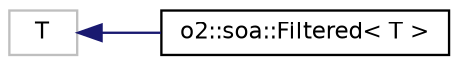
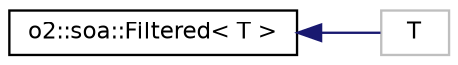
(131, 33) -> (351, 33)
